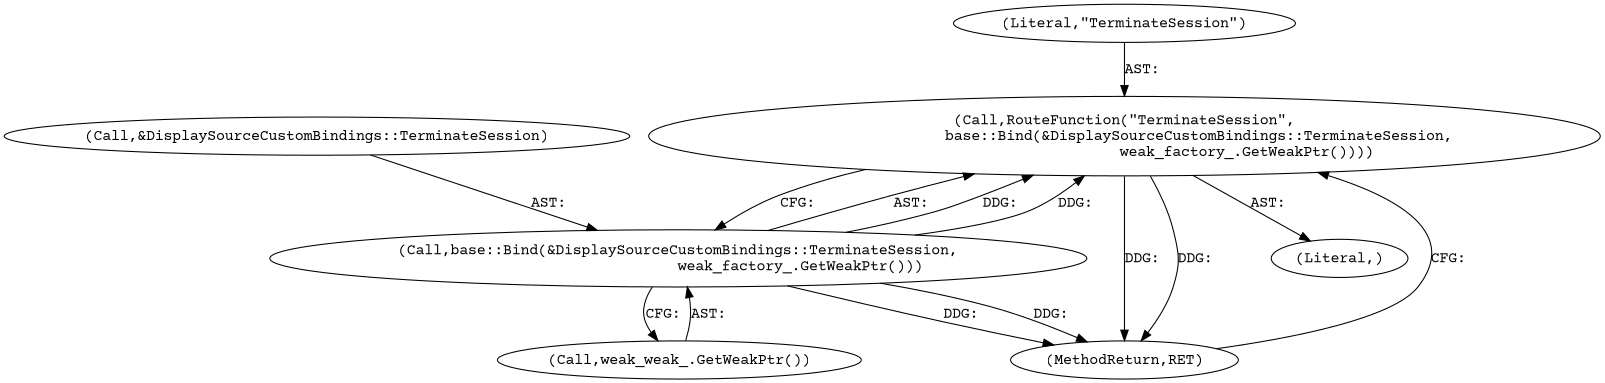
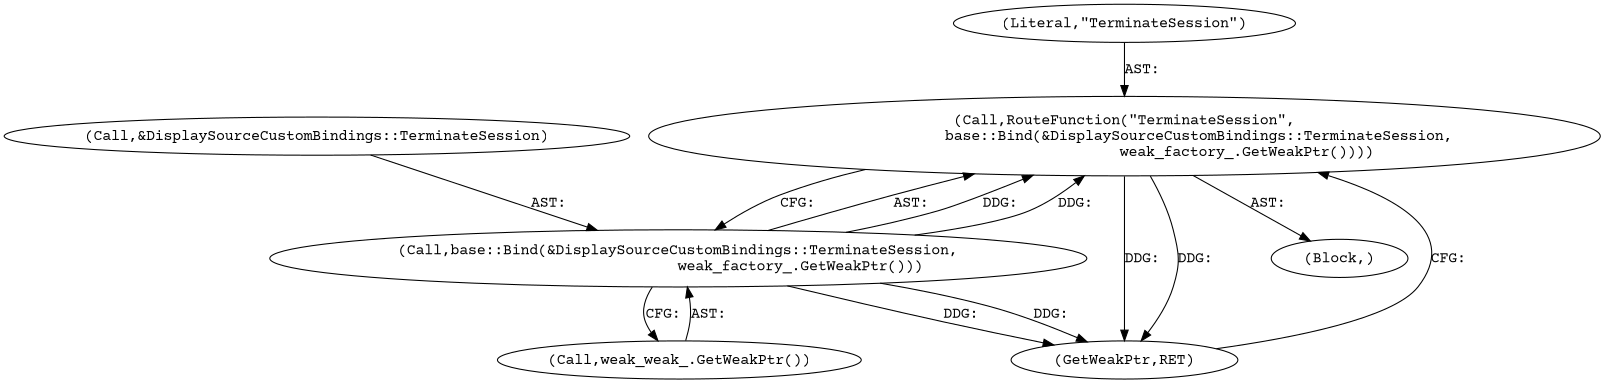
(1340, 258) -> (1340, 258)
(1124, 360) -> (1124, 360)
